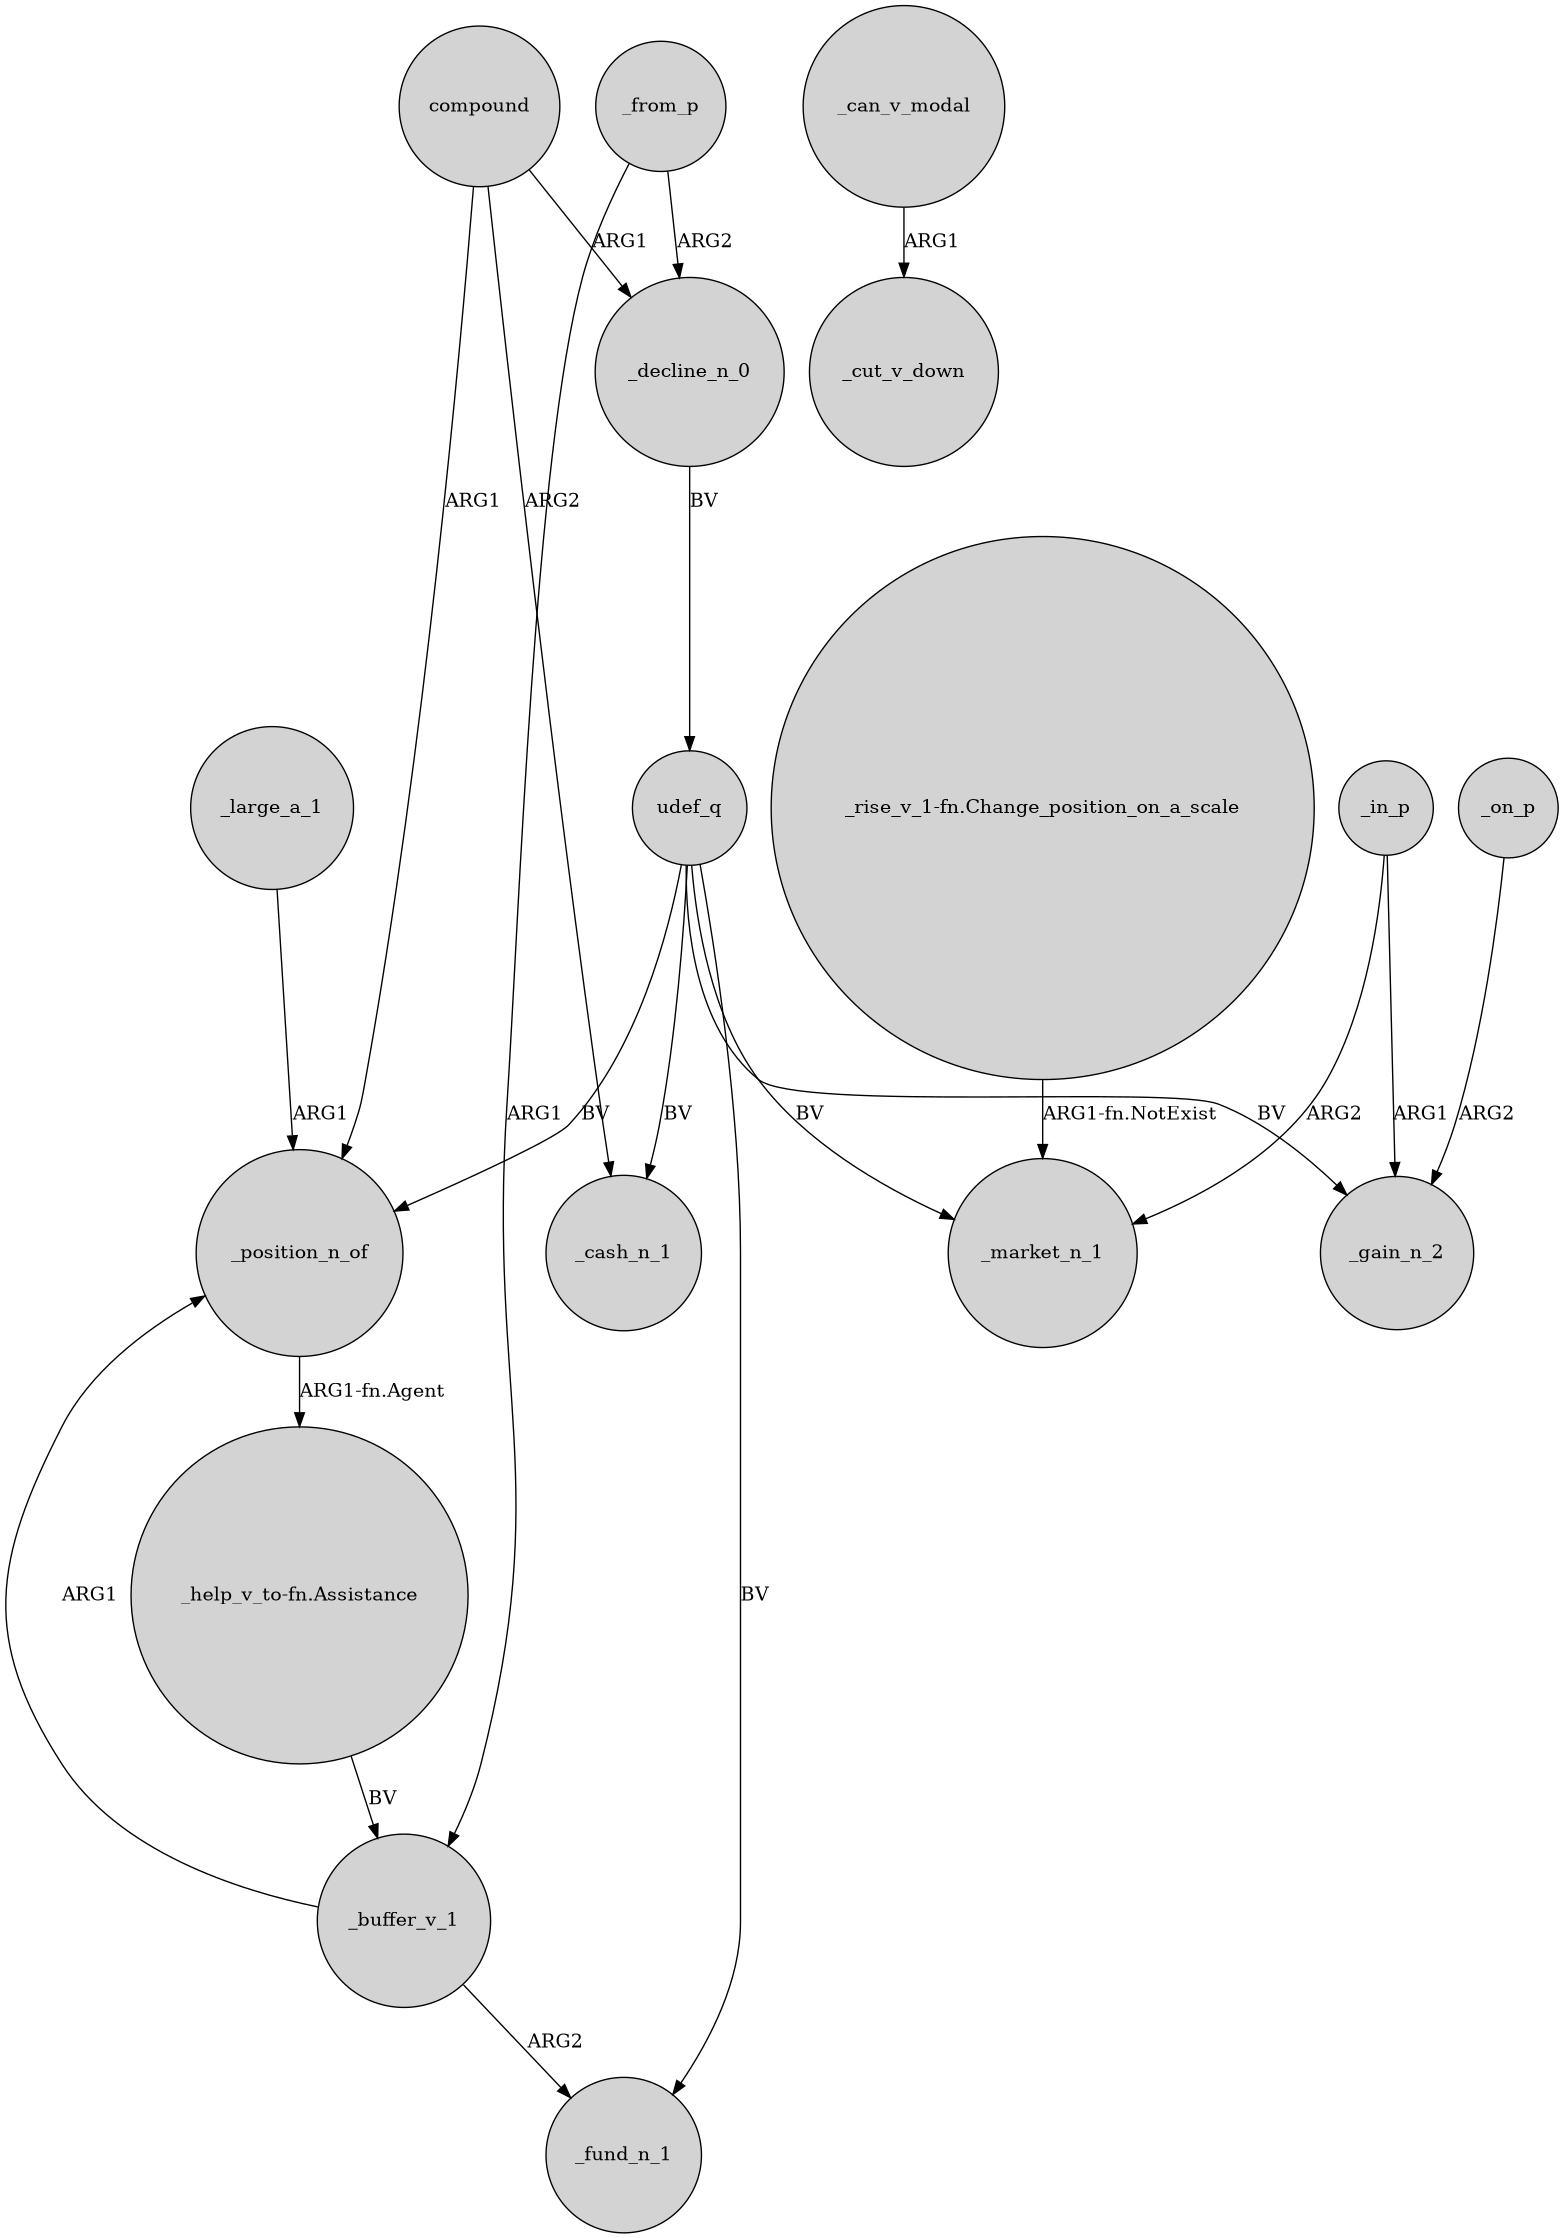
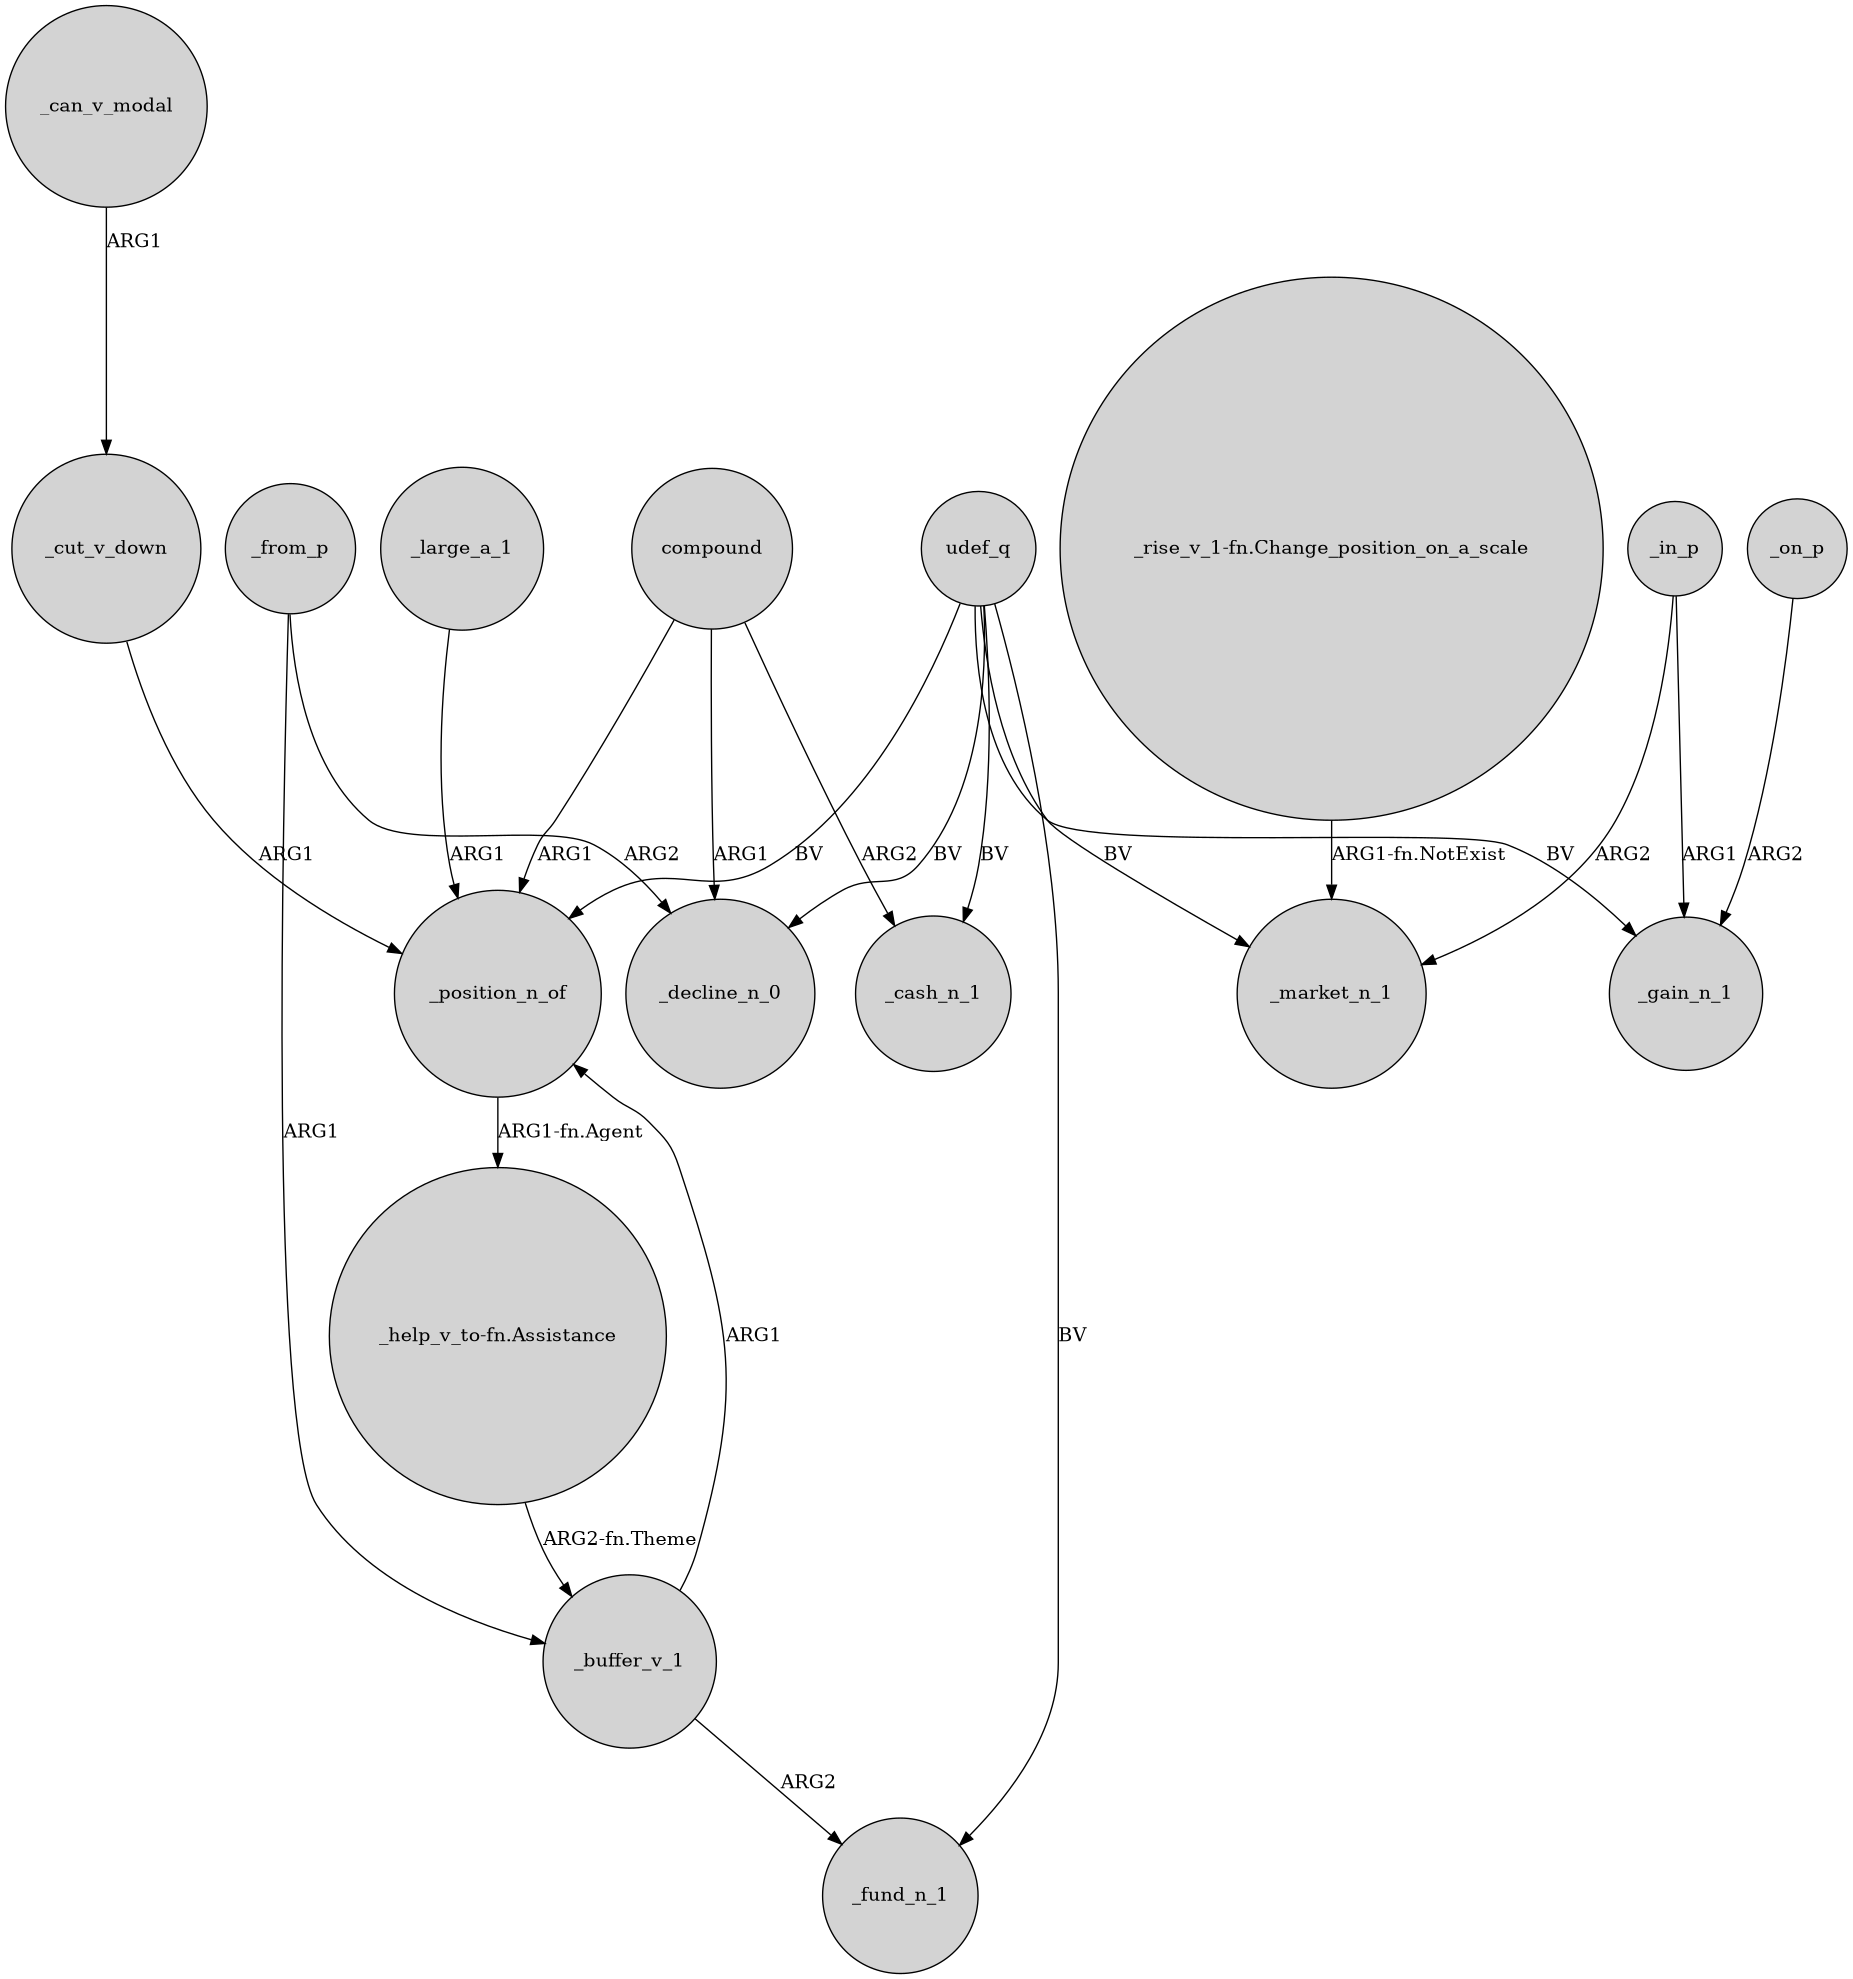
(690, 602) -> (955, 806)
none -> (220, 827)
(1397, 1253) -> (1686, 994)
(383, 1799) -> (620, 1540)
